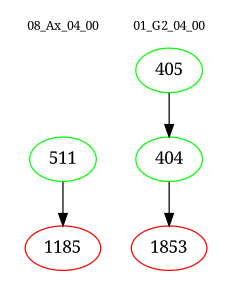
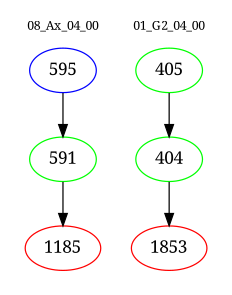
none -> (63, 70)
(63, 159) -> (63, 159)
